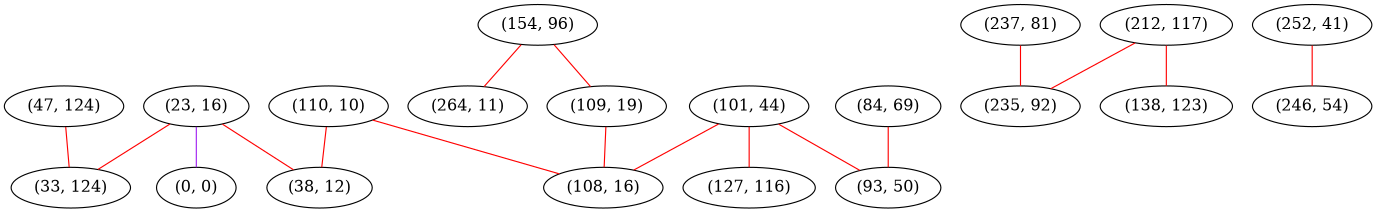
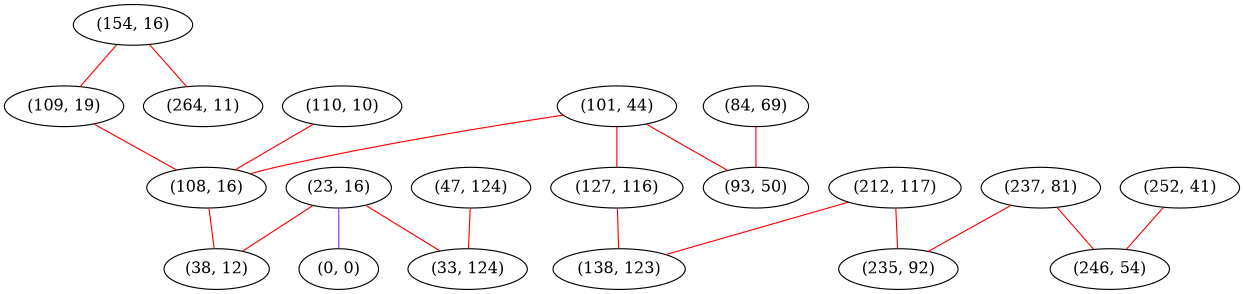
(538, 25) -> (133, 25)
(324, 147) -> (212, 228)
none -> (618, 228)
none -> (1075, 228)
